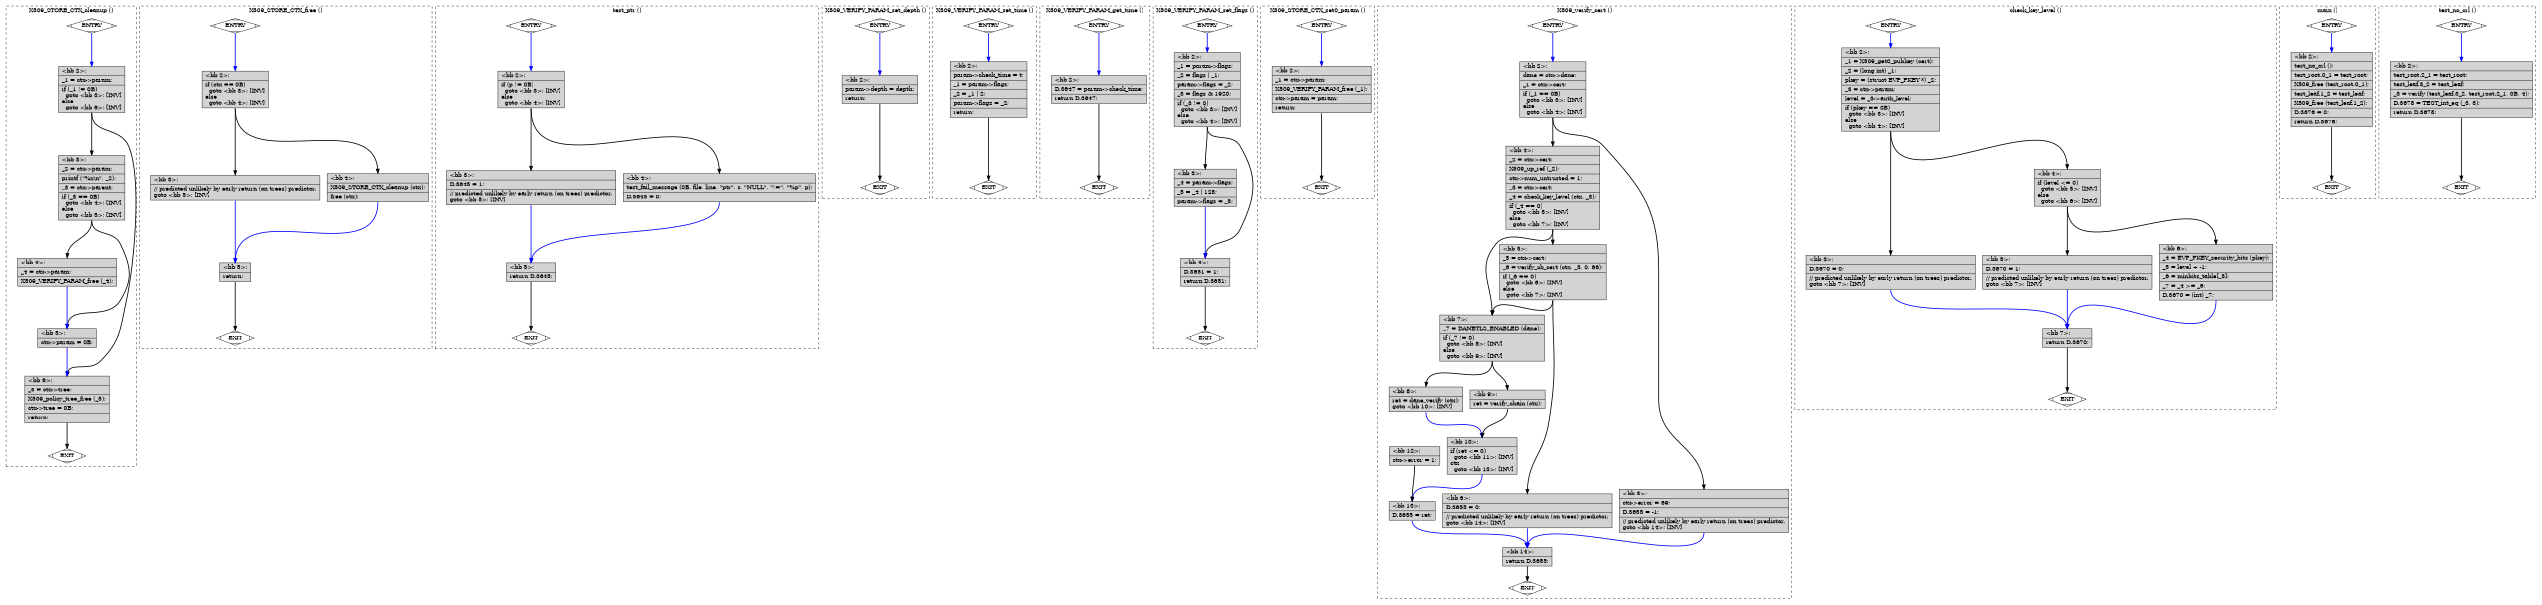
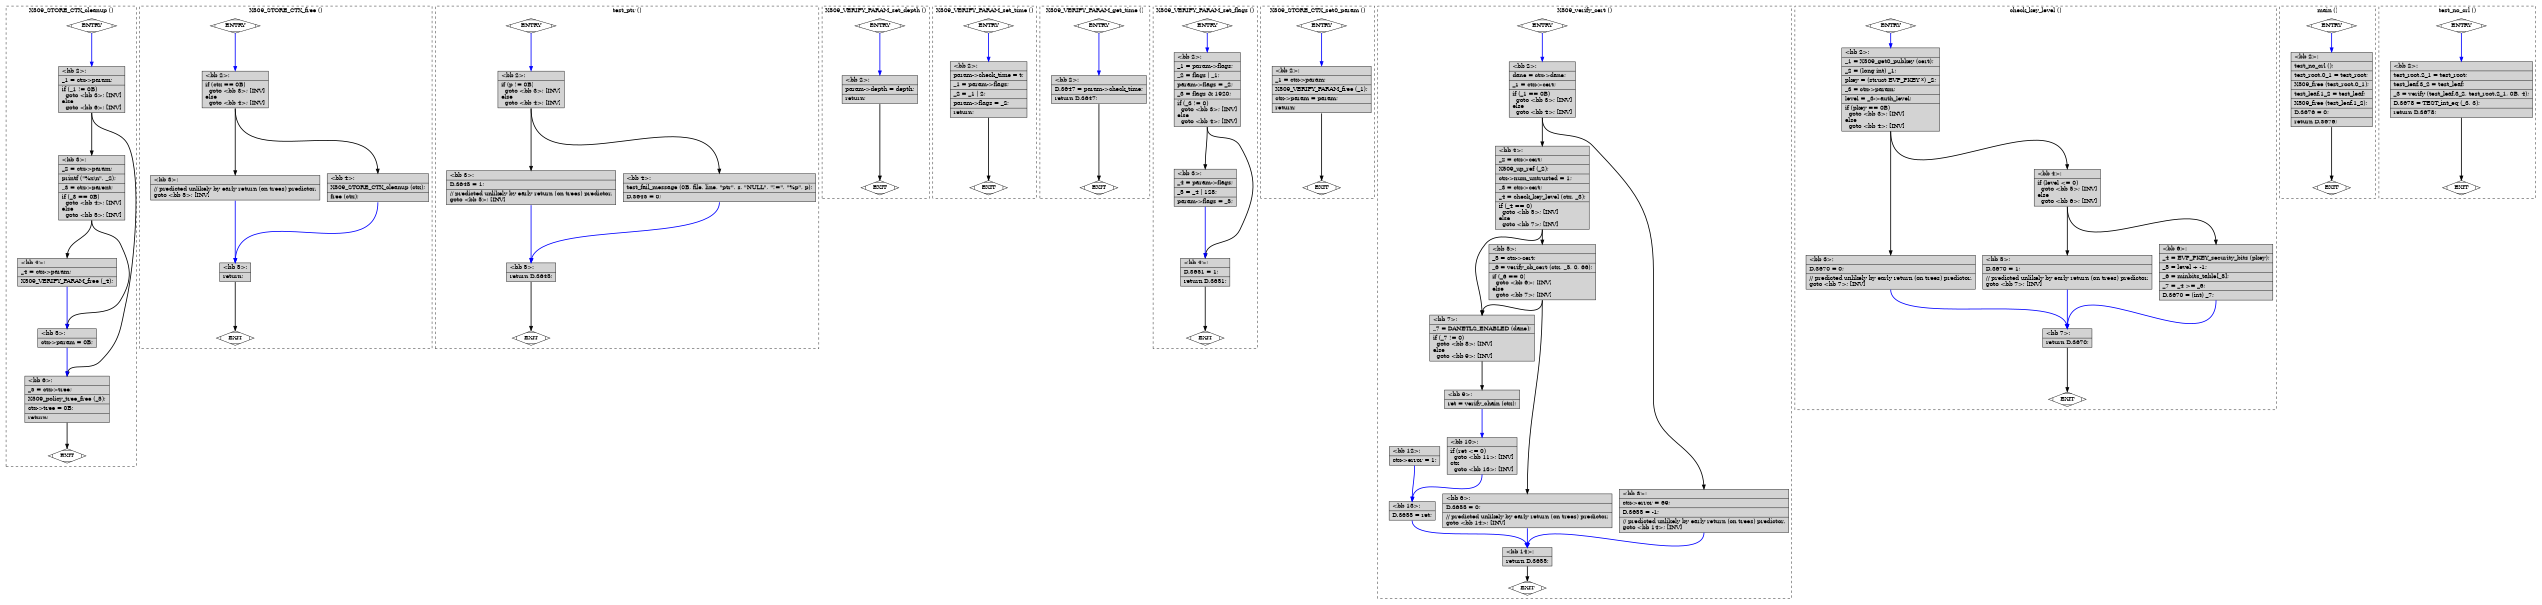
(1426, 399) -> none
(1497, 422) -> (1482, 421)
(1414, 481) -> (1414, 481)
